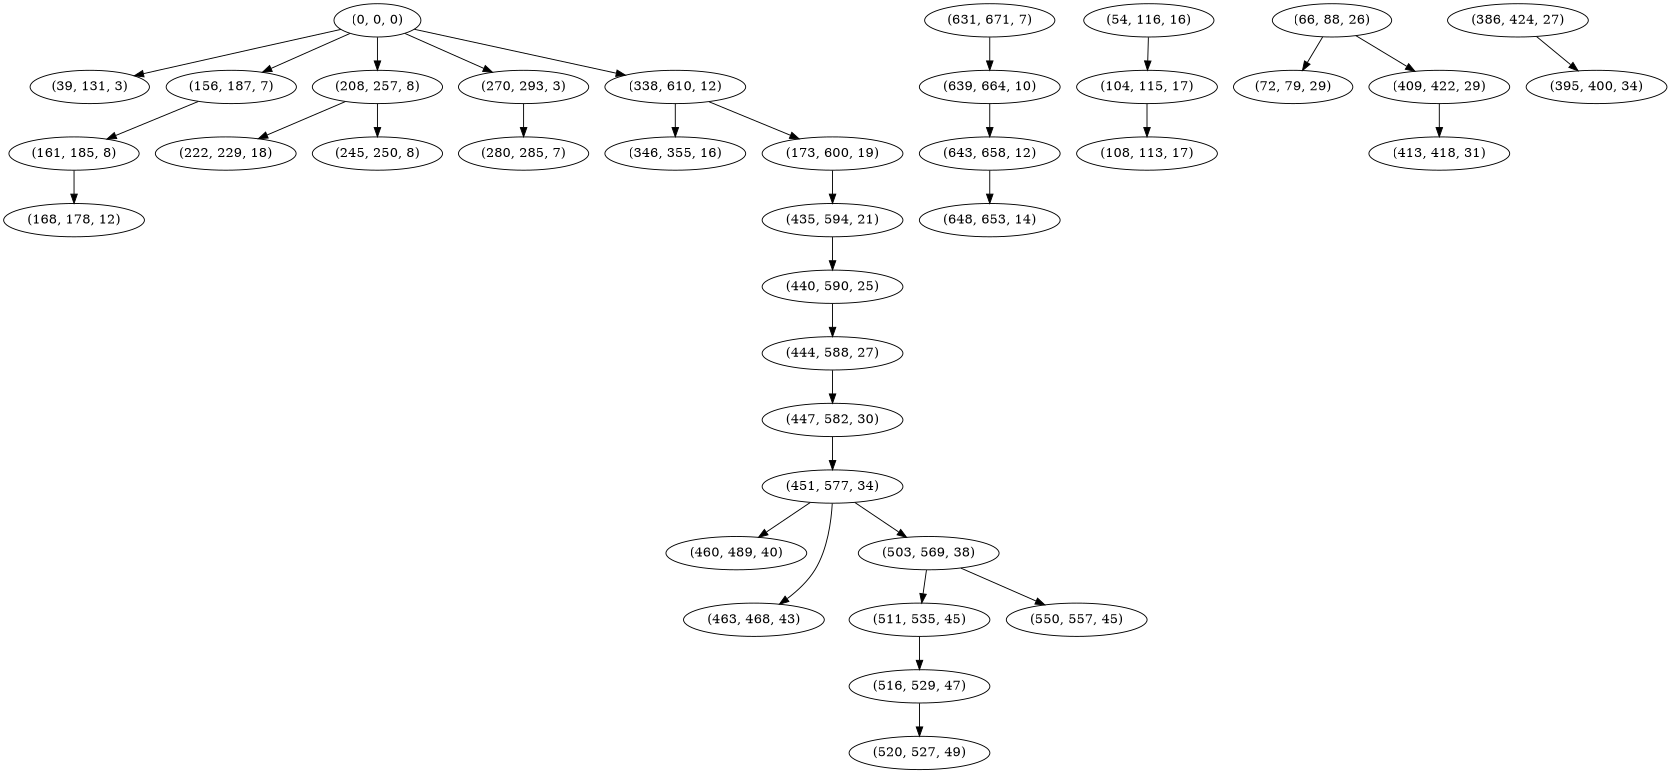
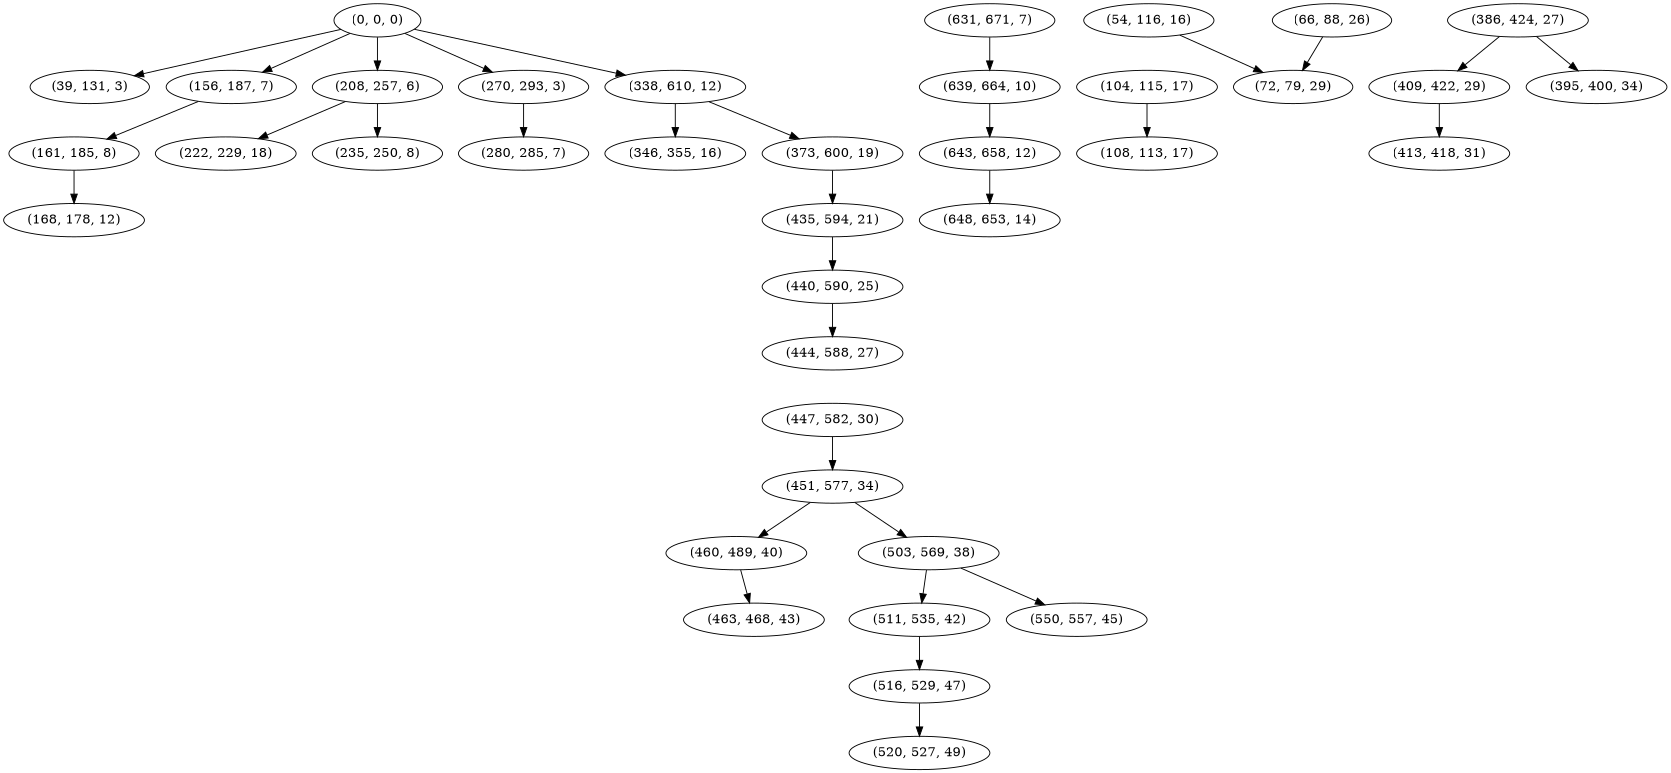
(1148, 49) -> (1217, 52)
(1381, 51) -> (1482, 51)
(377, 87) -> (377, 87)
(377, 154) -> (377, 154)
(833, 154) -> (833, 154)
(833, 382) -> none
(821, 557) -> (744, 582)
(919, 620) -> (919, 620)
